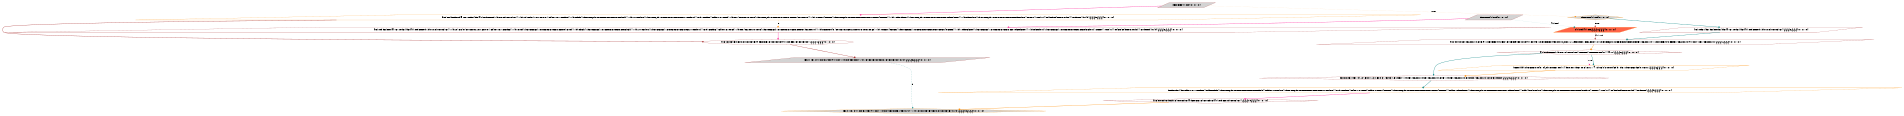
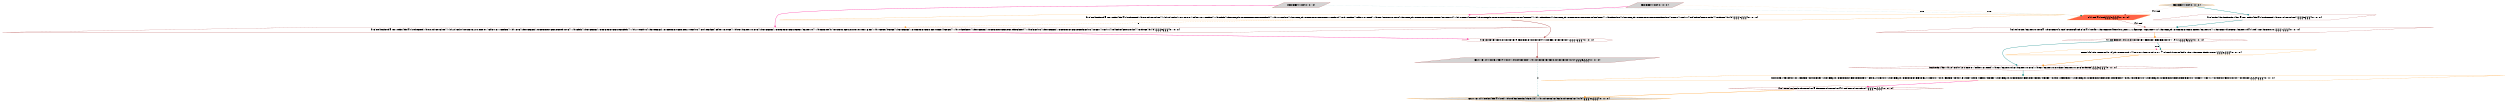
(1391, 11) -> (1878, 9)
(1555, 24) -> (1922, 11)
(1597, 24) -> (2156, 11)
